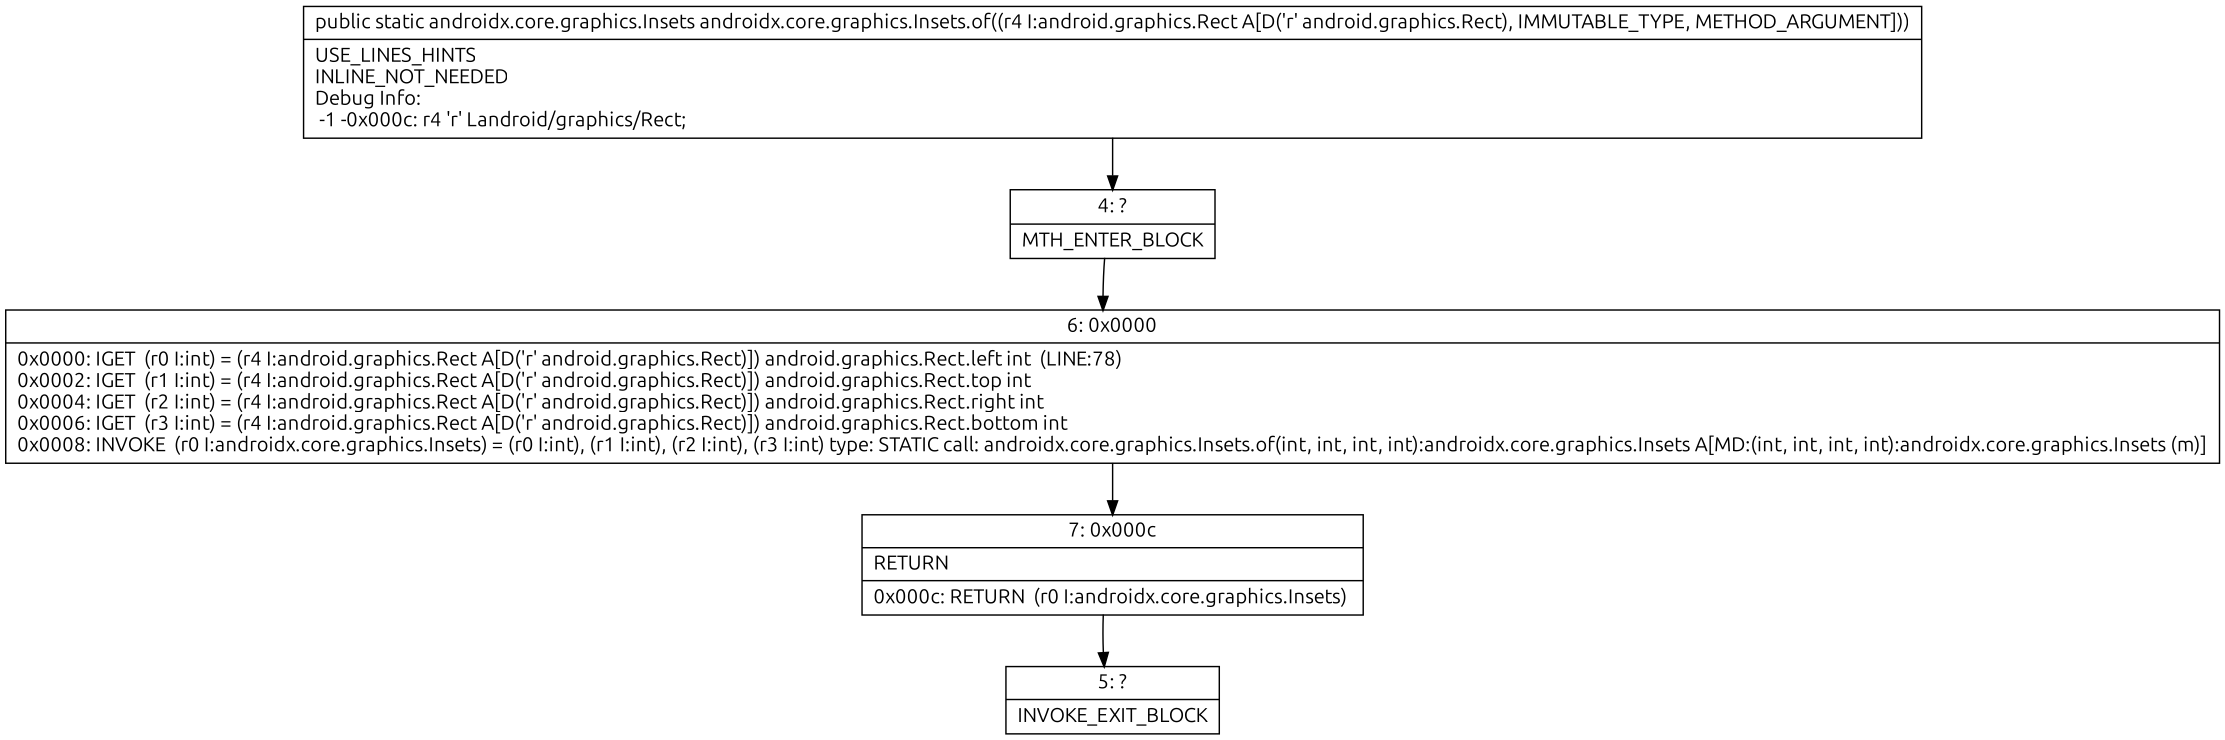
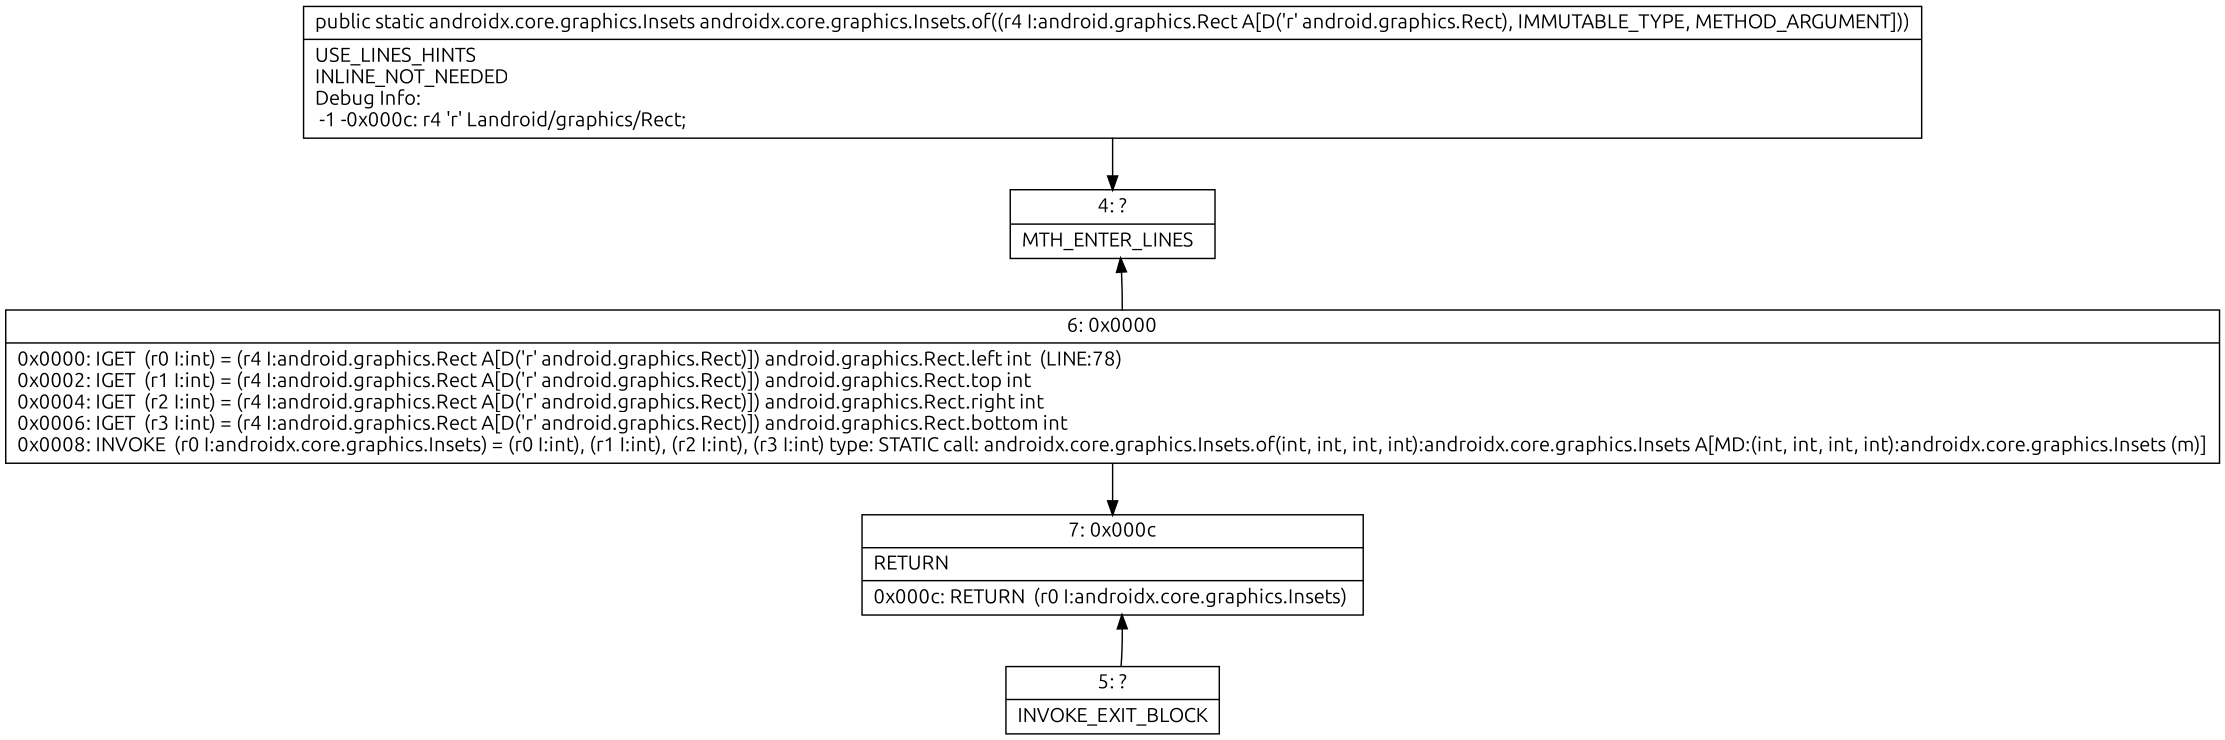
(1113, 241) -> (1108, 241)
(1104, 277) -> (1122, 292)
(1103, 634) -> (1122, 648)
